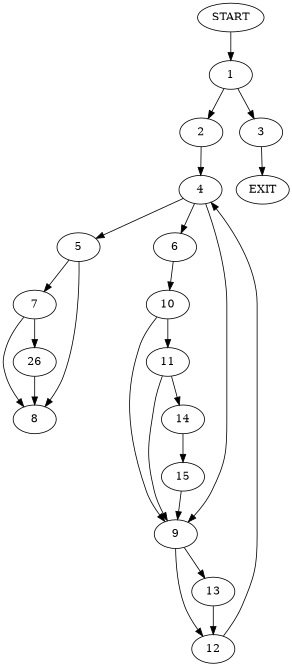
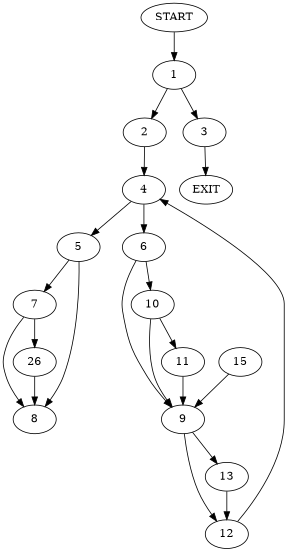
(227, 363) -> (128, 335)
(183, 419) -> none
